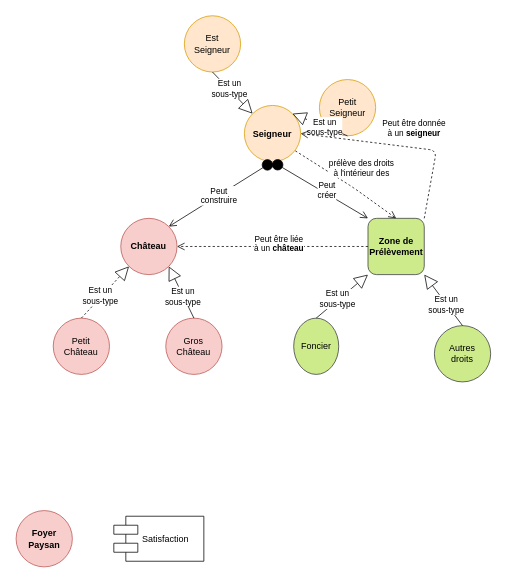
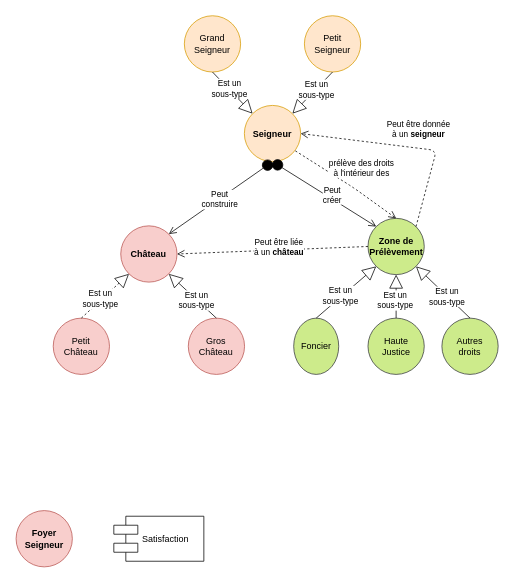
(212, 44) -> (212, 44)
(347, 108) -> (332, 44)
(149, 246) -> (149, 254)
(396, 246) -> (396, 246)
none -> (396, 304)
(194, 346) -> (216, 346)
none -> (396, 346)
(462, 354) -> (470, 346)
(44, 539) -> (44, 539)
